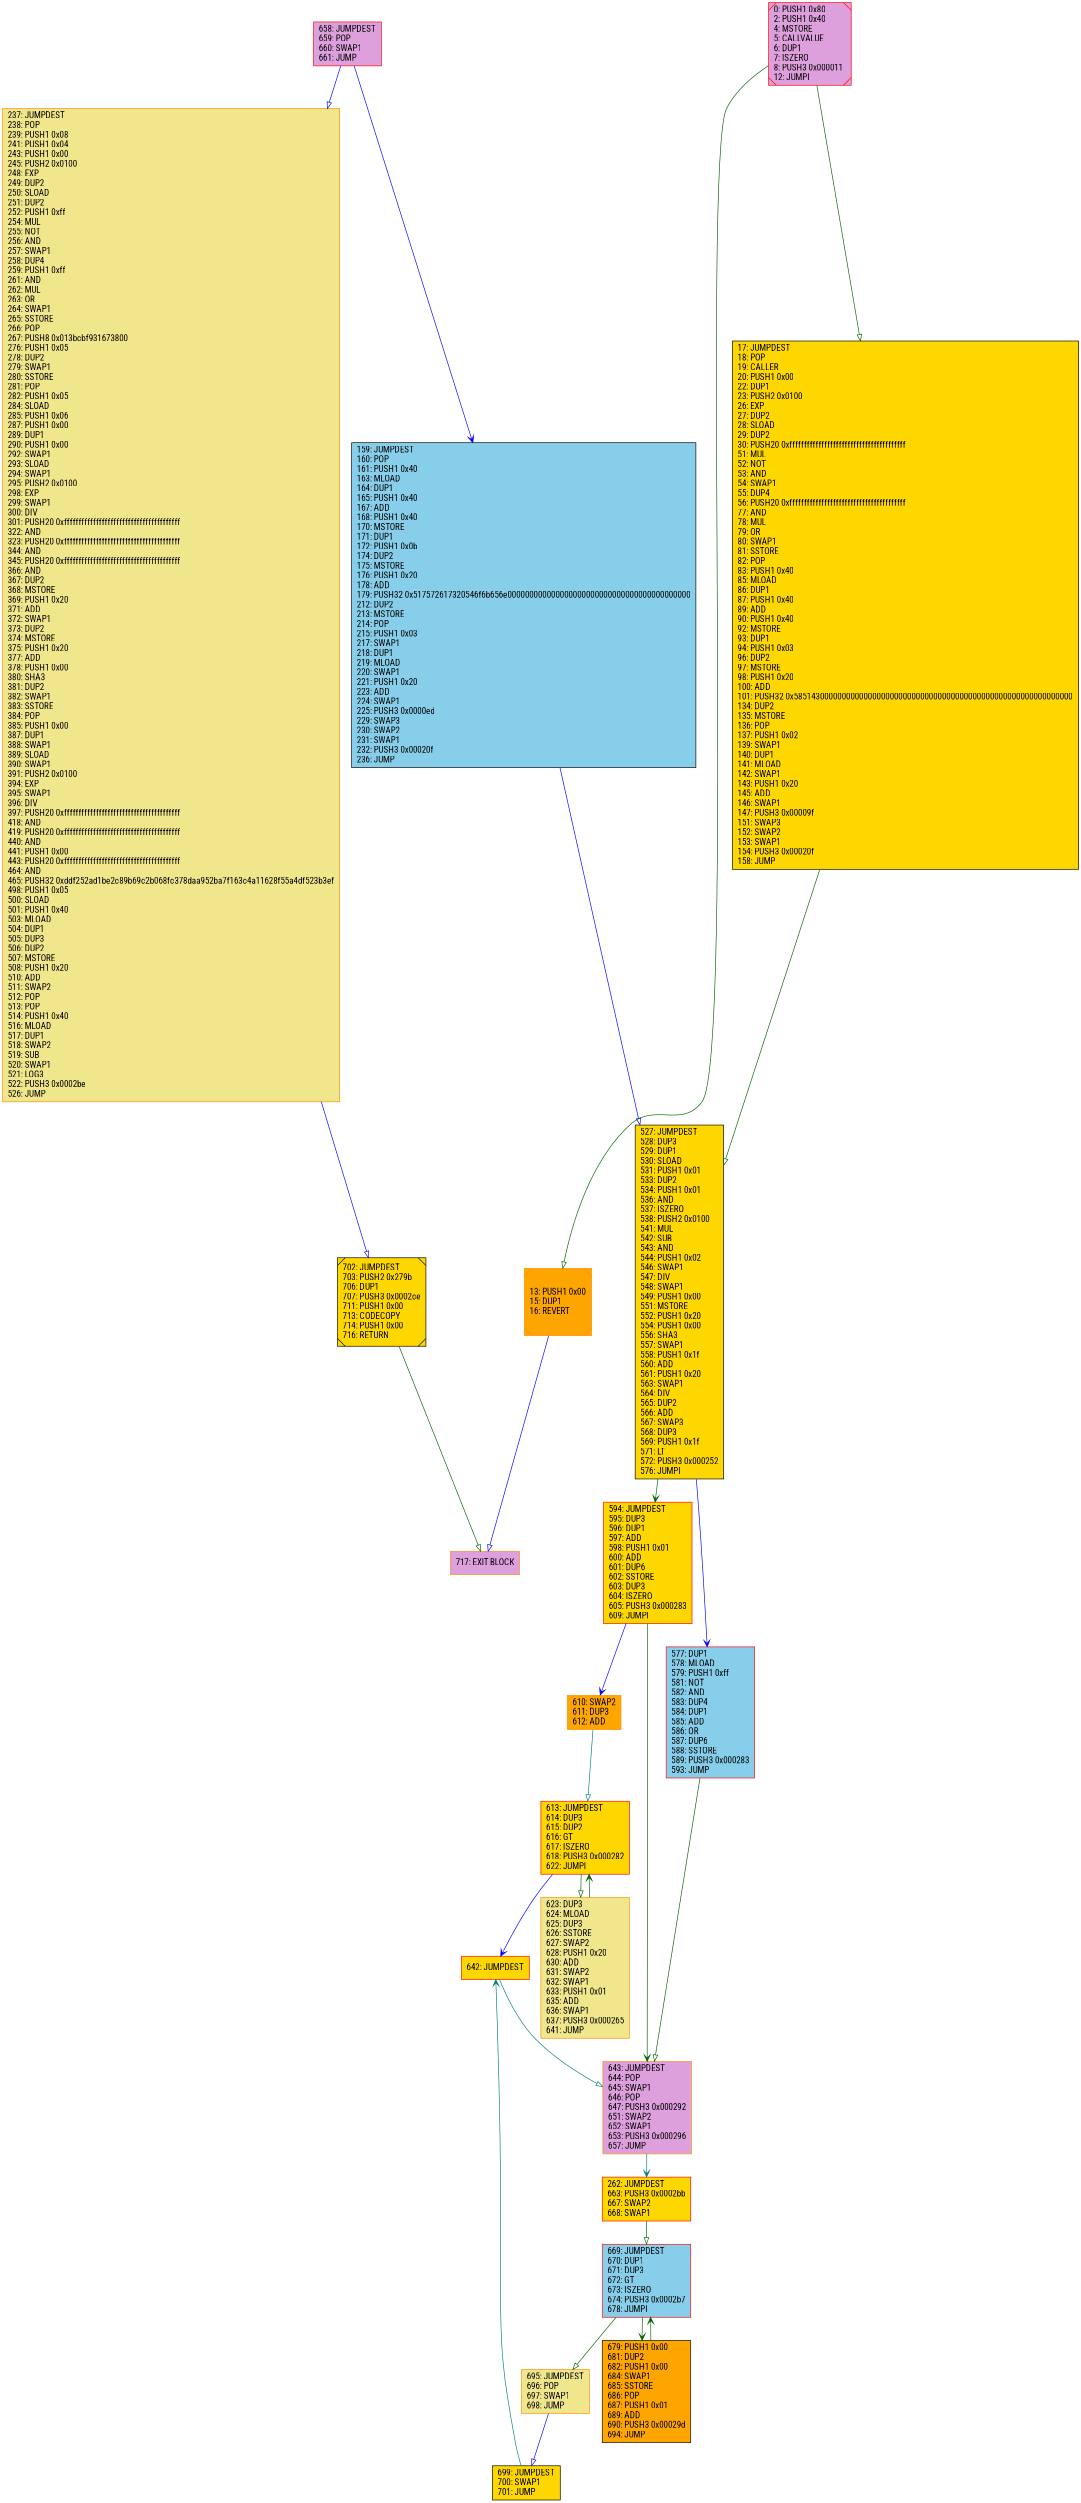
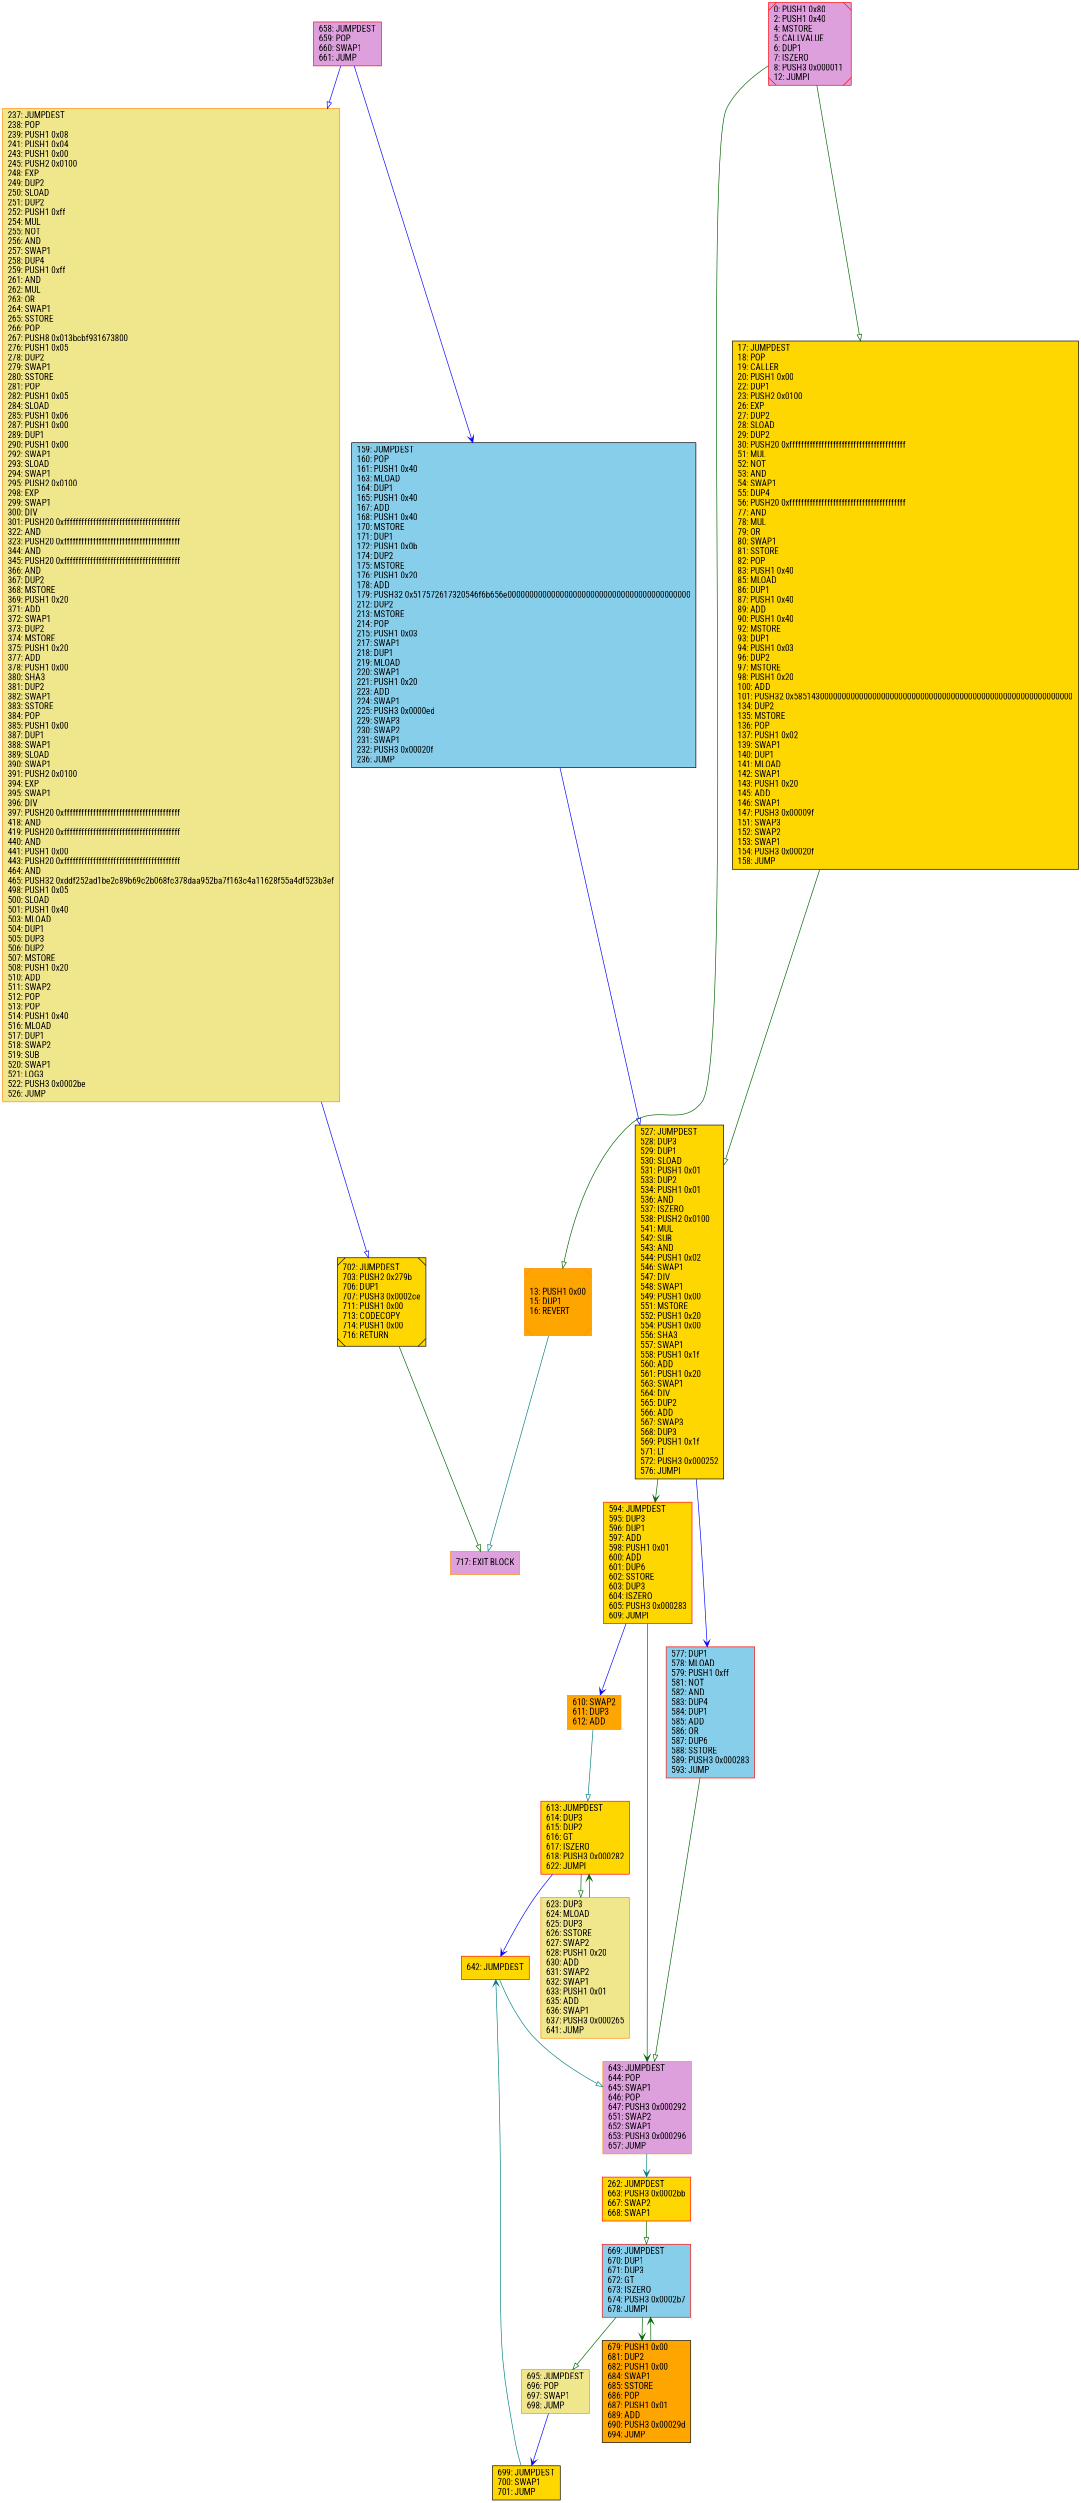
(519, 1440) -> (519, 1440)
(541, 2436) -> (541, 2436)
